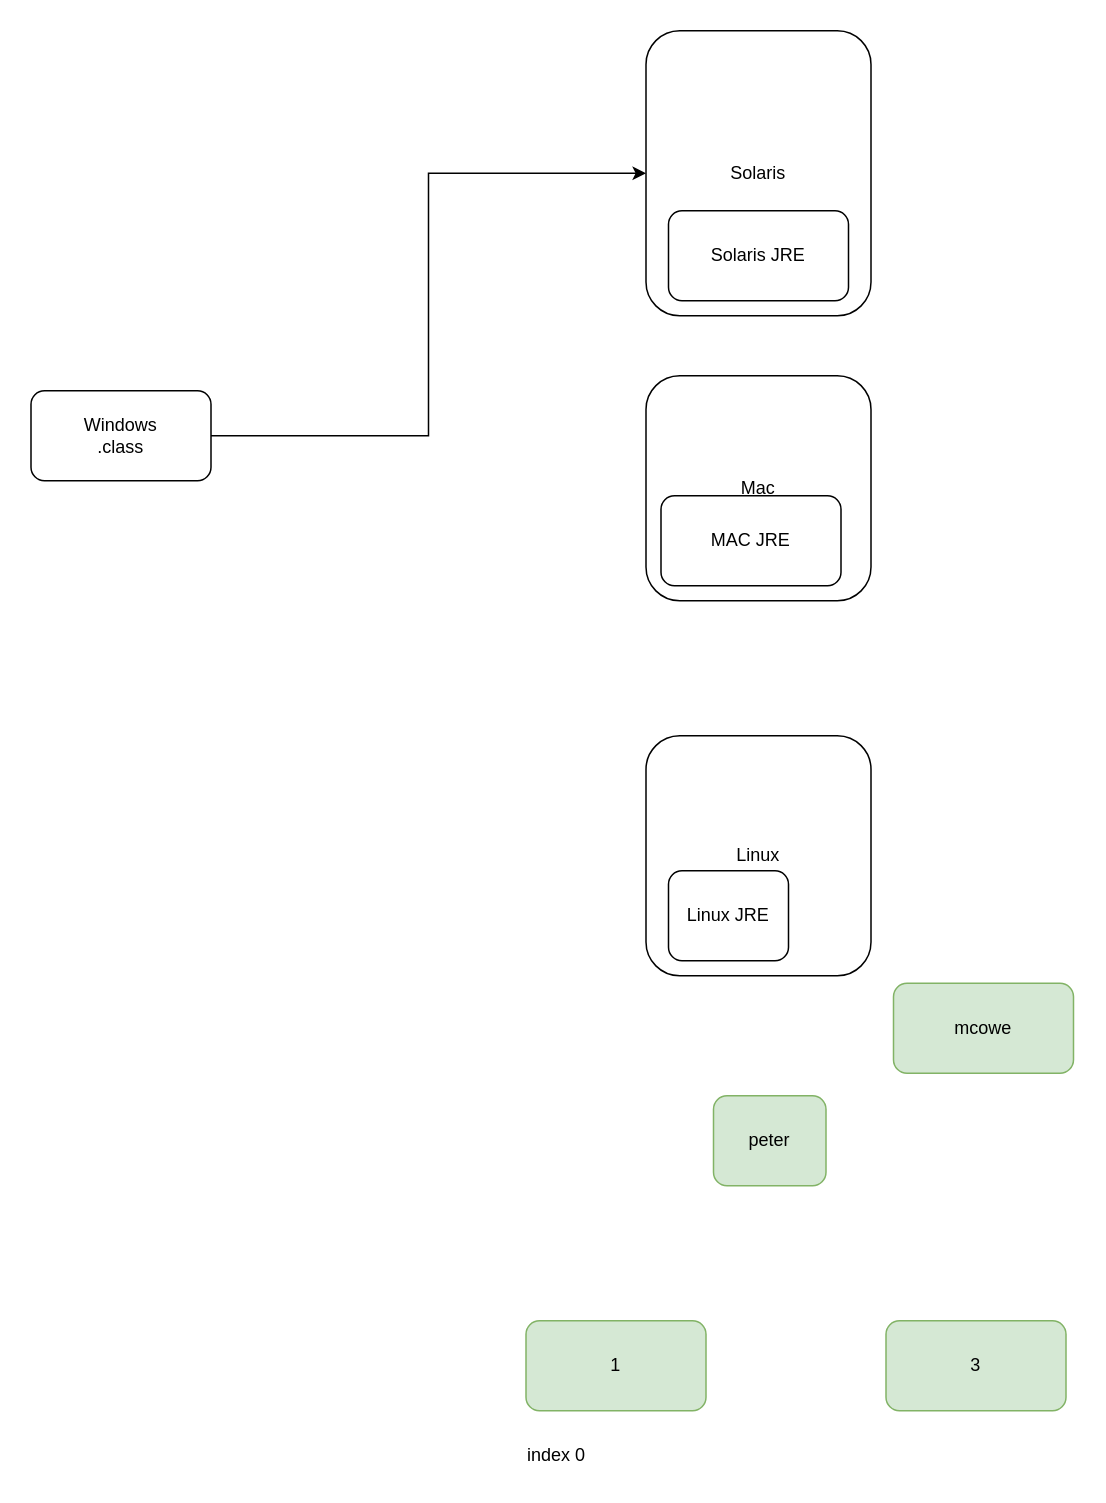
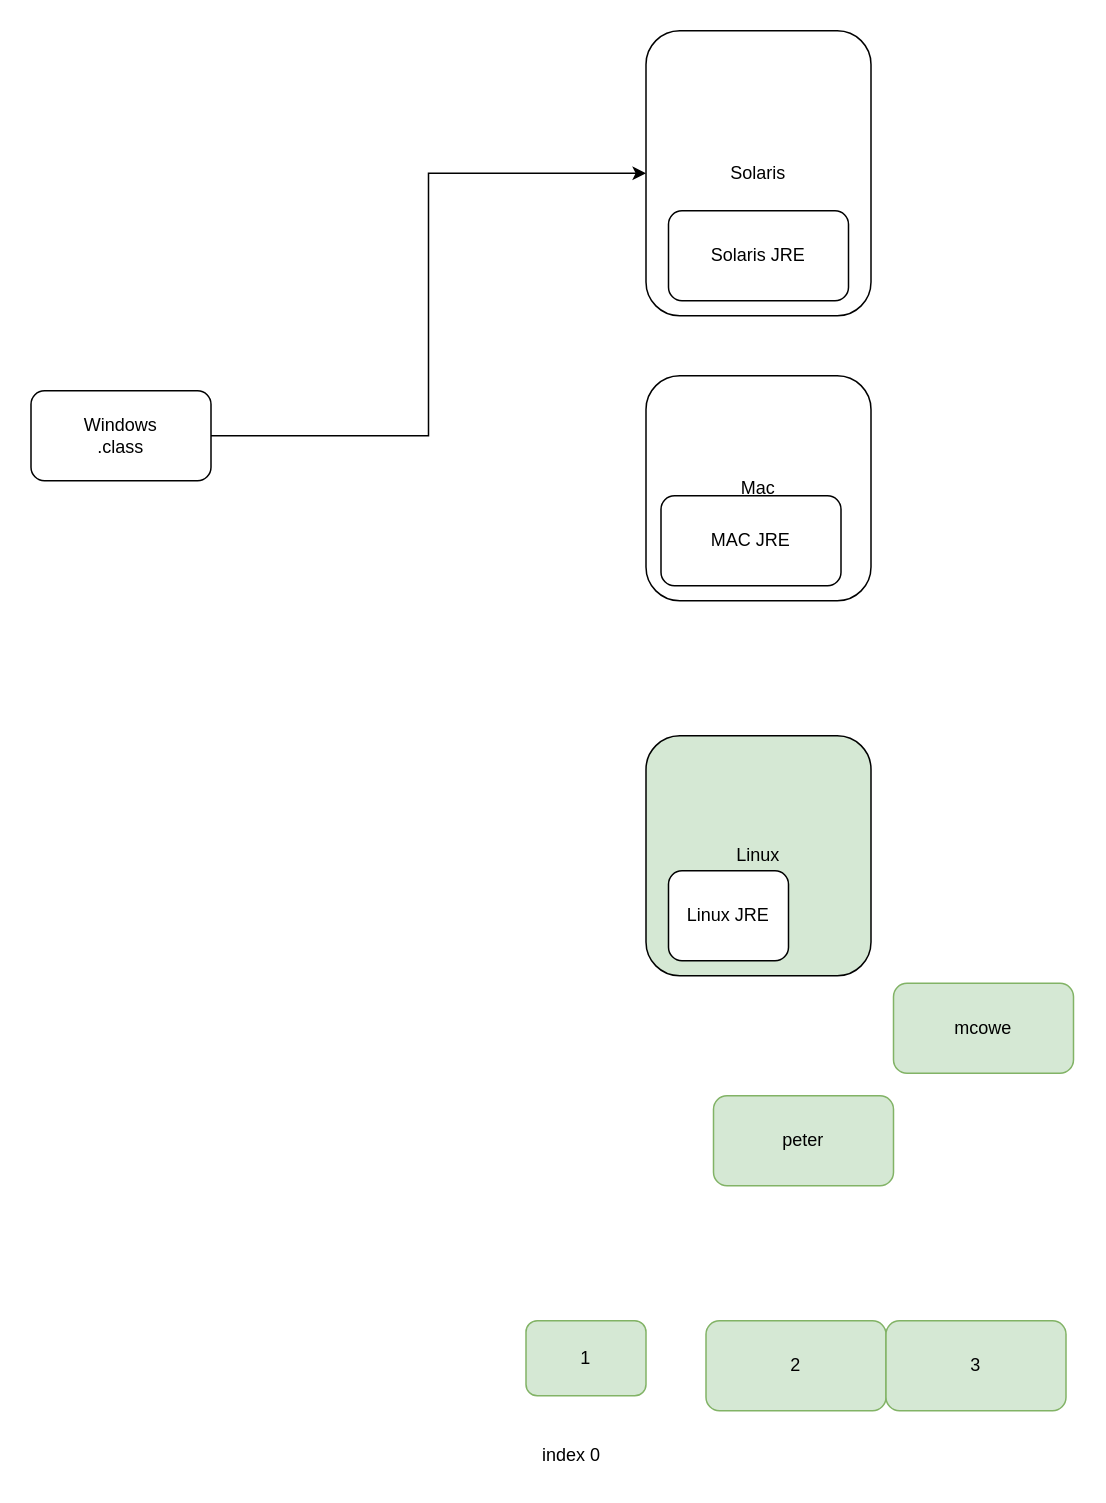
(758, 856) -> (758, 856)
(770, 1141) -> (803, 1141)
(616, 1366) -> (586, 1358)
none -> (796, 1366)
(556, 1456) -> (571, 1456)
